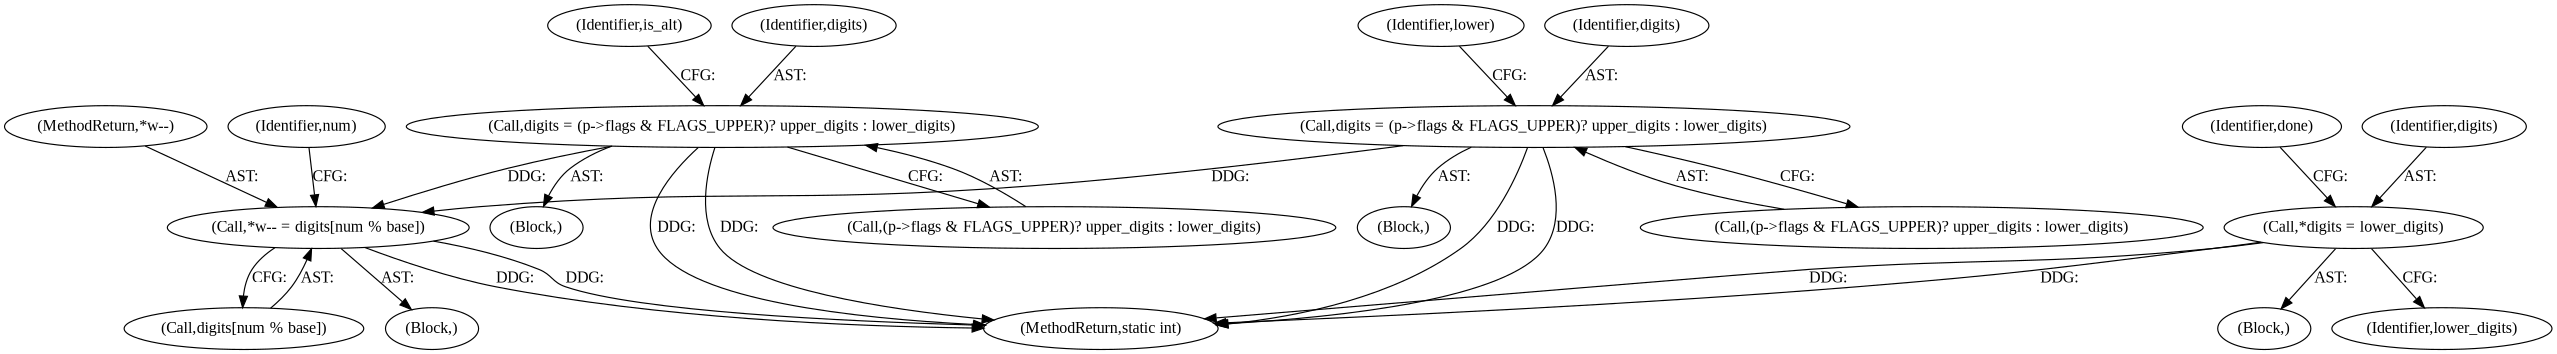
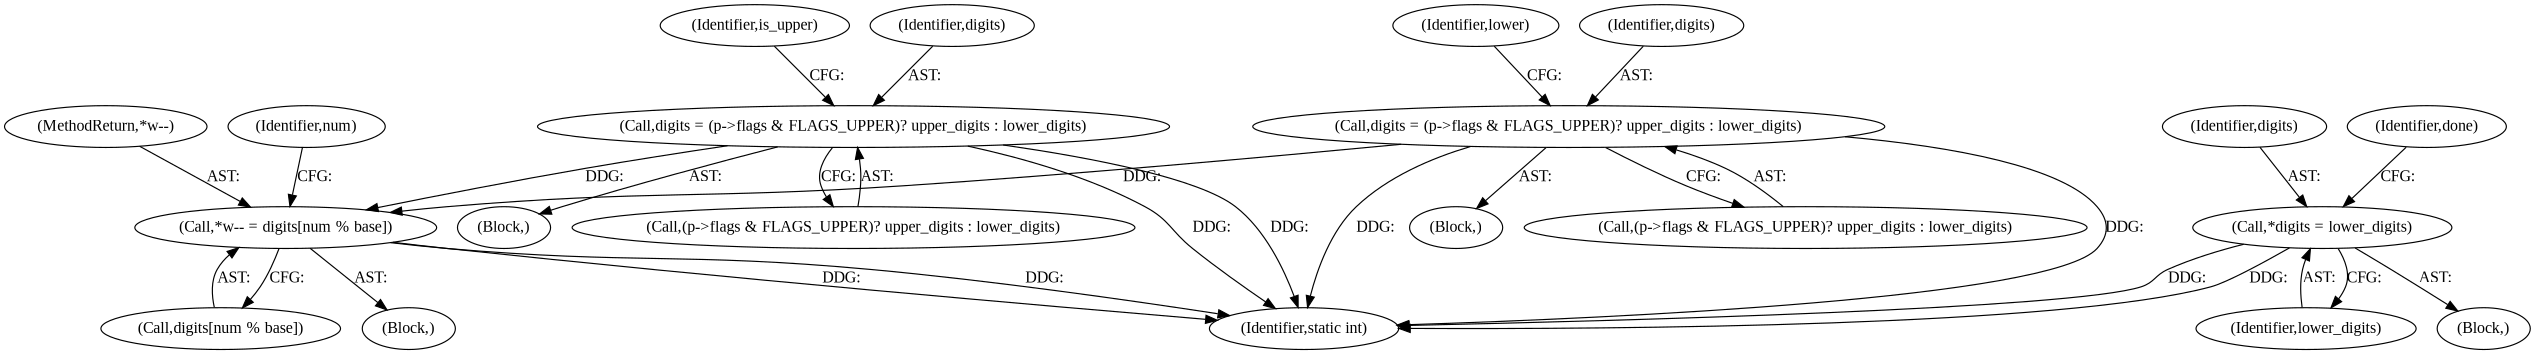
(629, 26) -> (755, 26)
none -> (2301, 283)
(1101, 329) -> (1304, 329)
